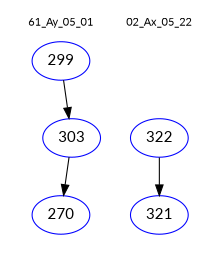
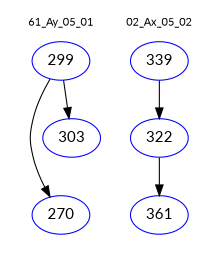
(159, 23) -> (159, 23)
none -> (159, 61)
(67, 171) -> (31, 132)
(159, 215) -> (159, 215)
